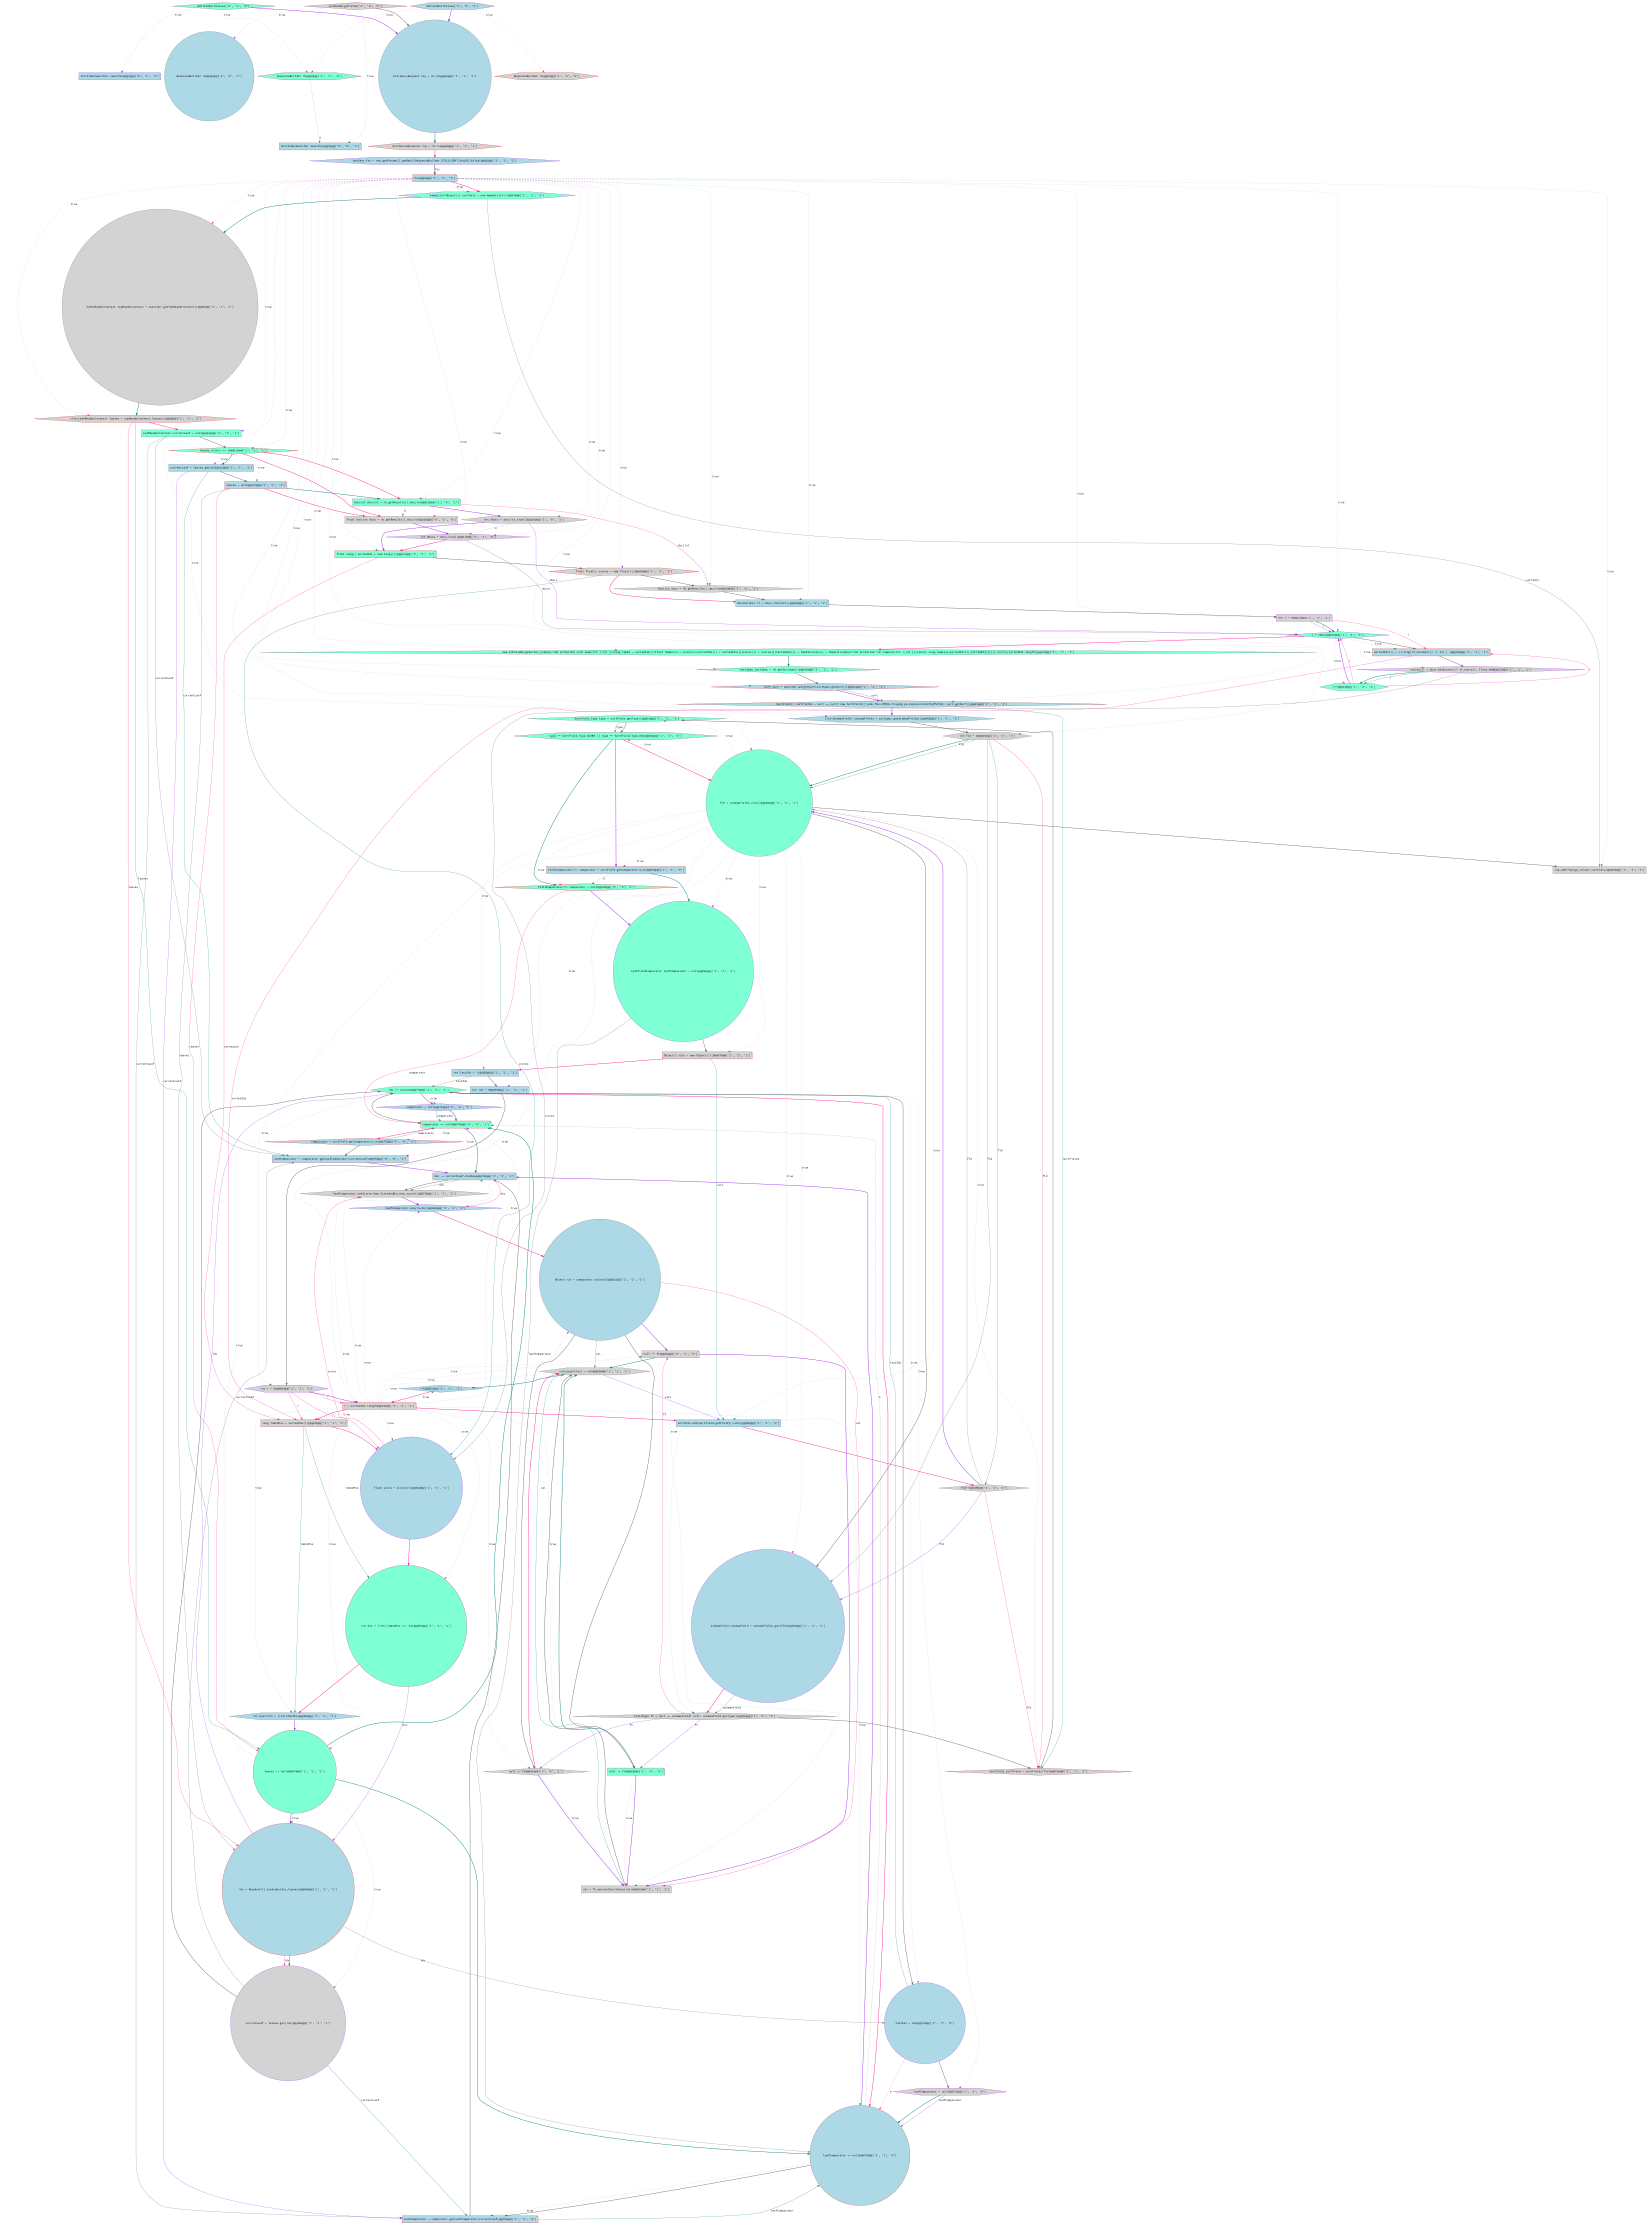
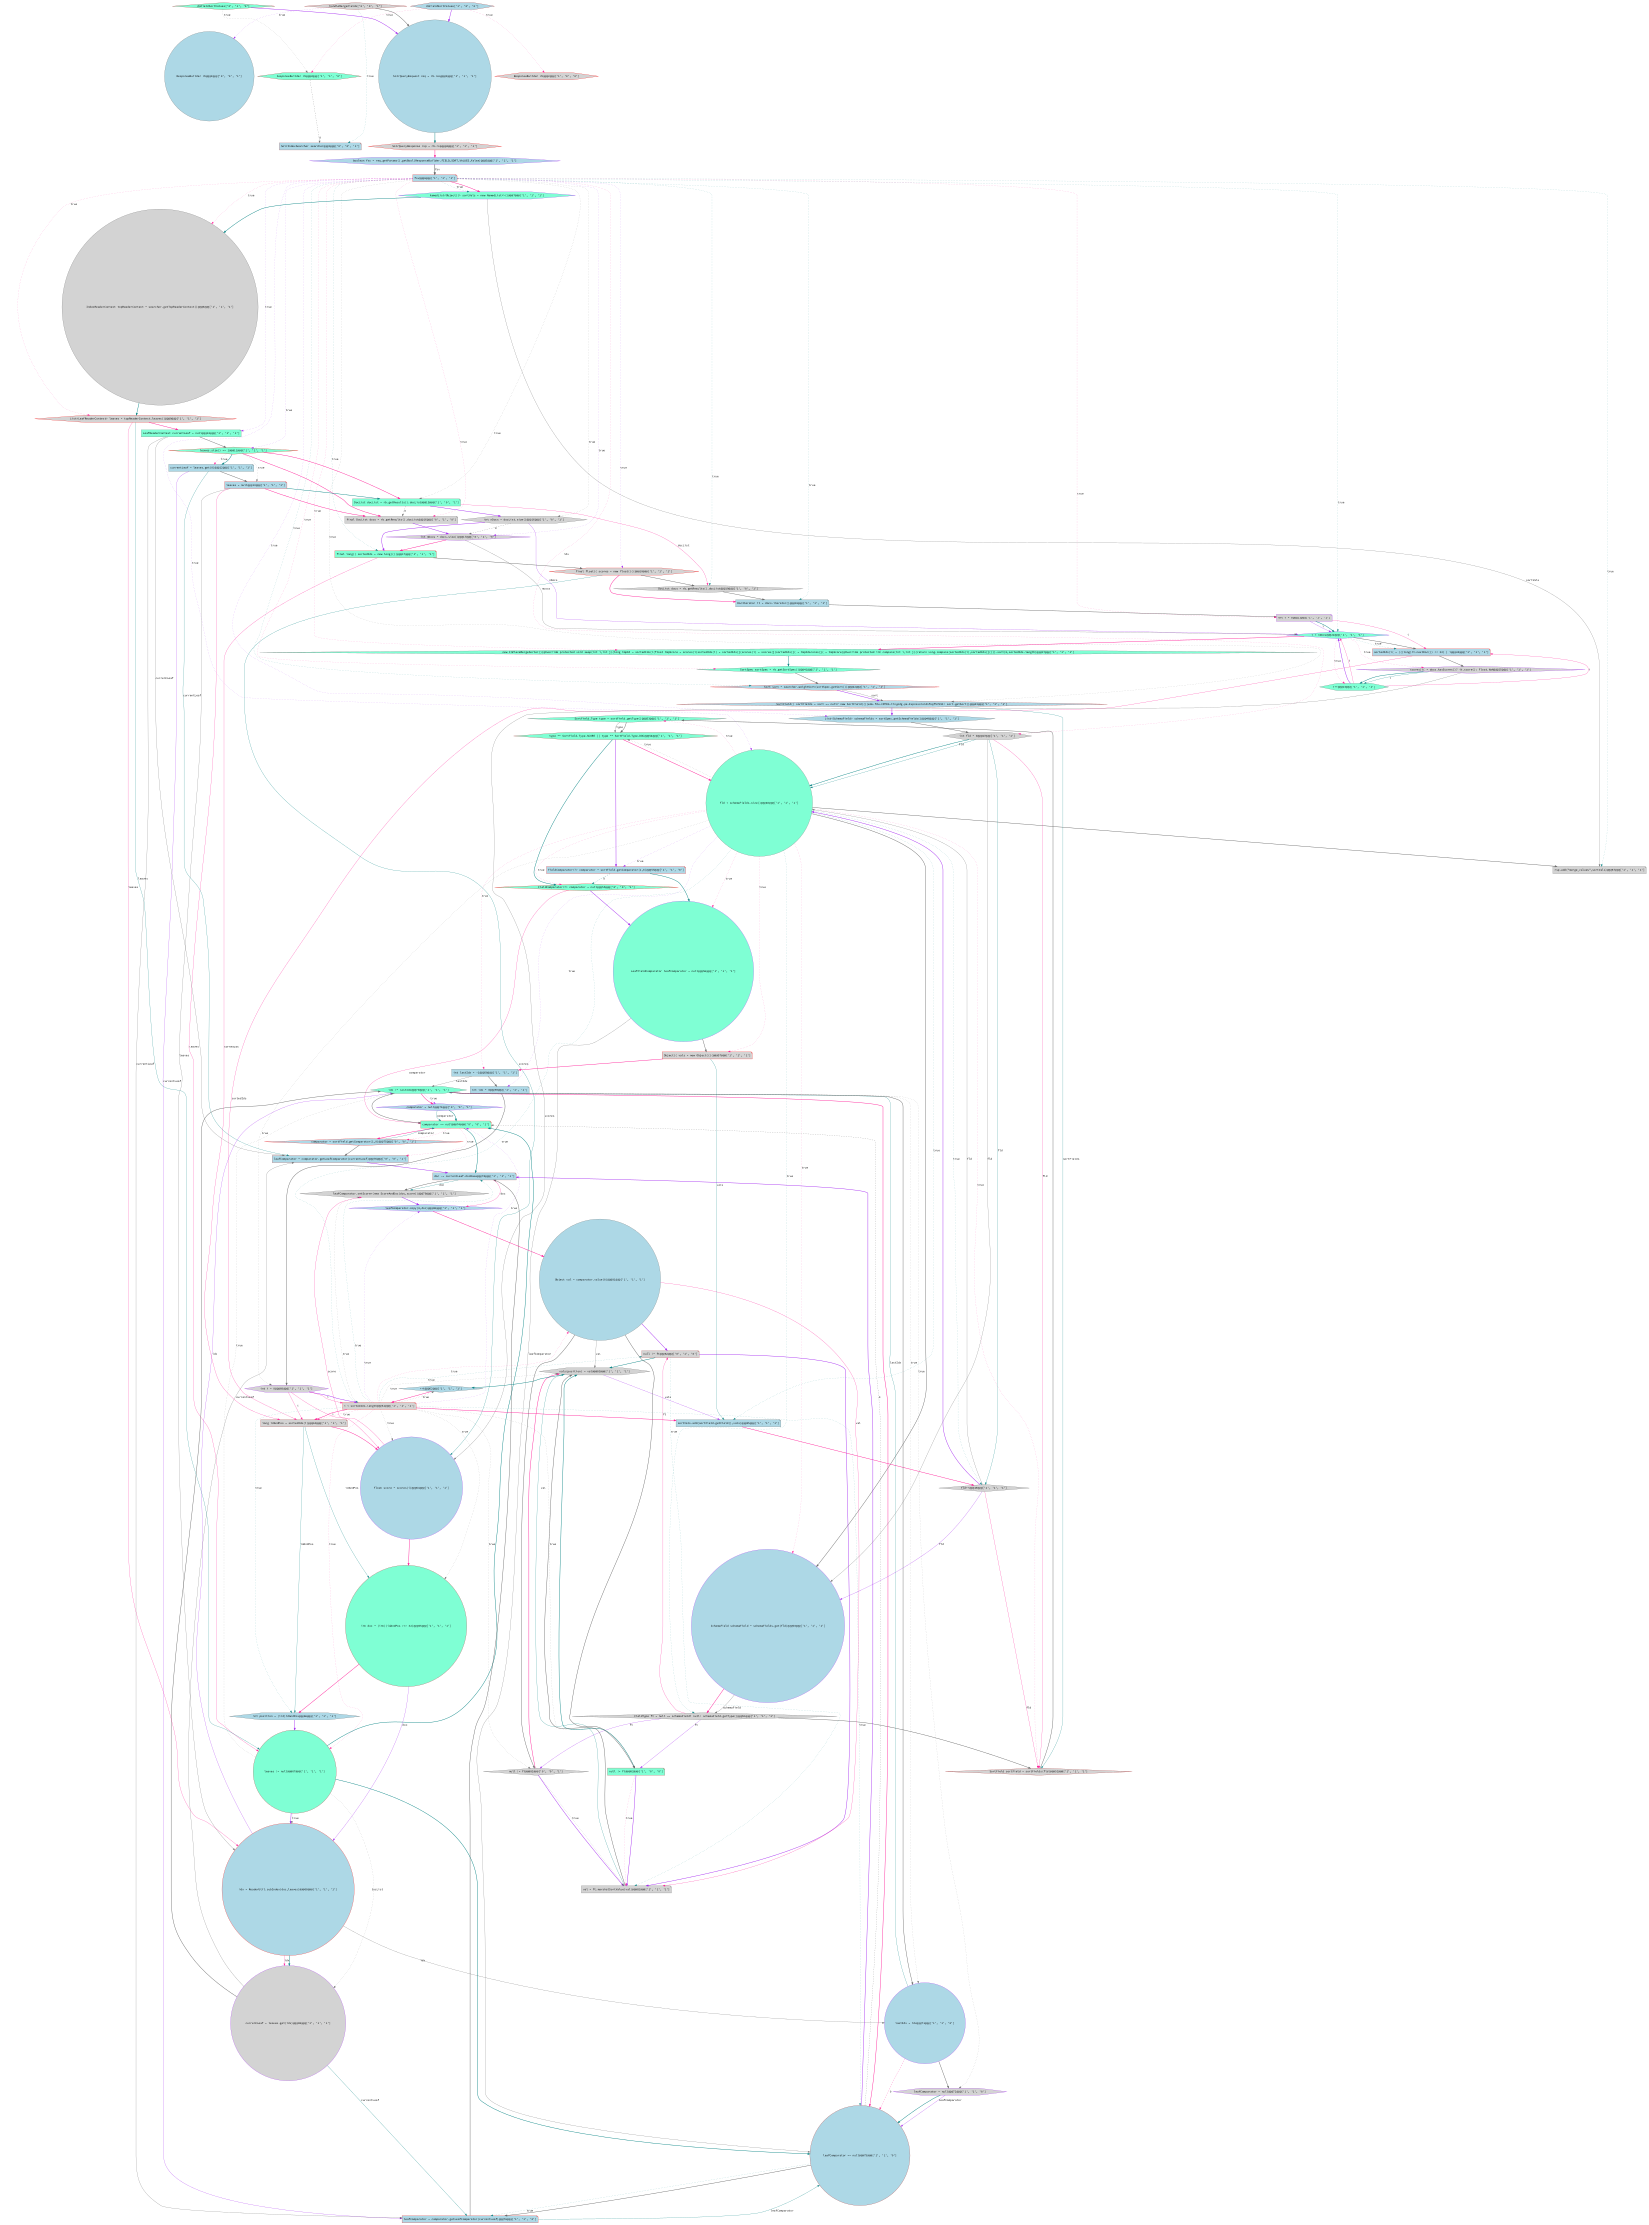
(120, 76) -> none
(566, 554) -> (566, 554)
none -> (953, 1099)
(377, 1889) -> (377, 1889)
